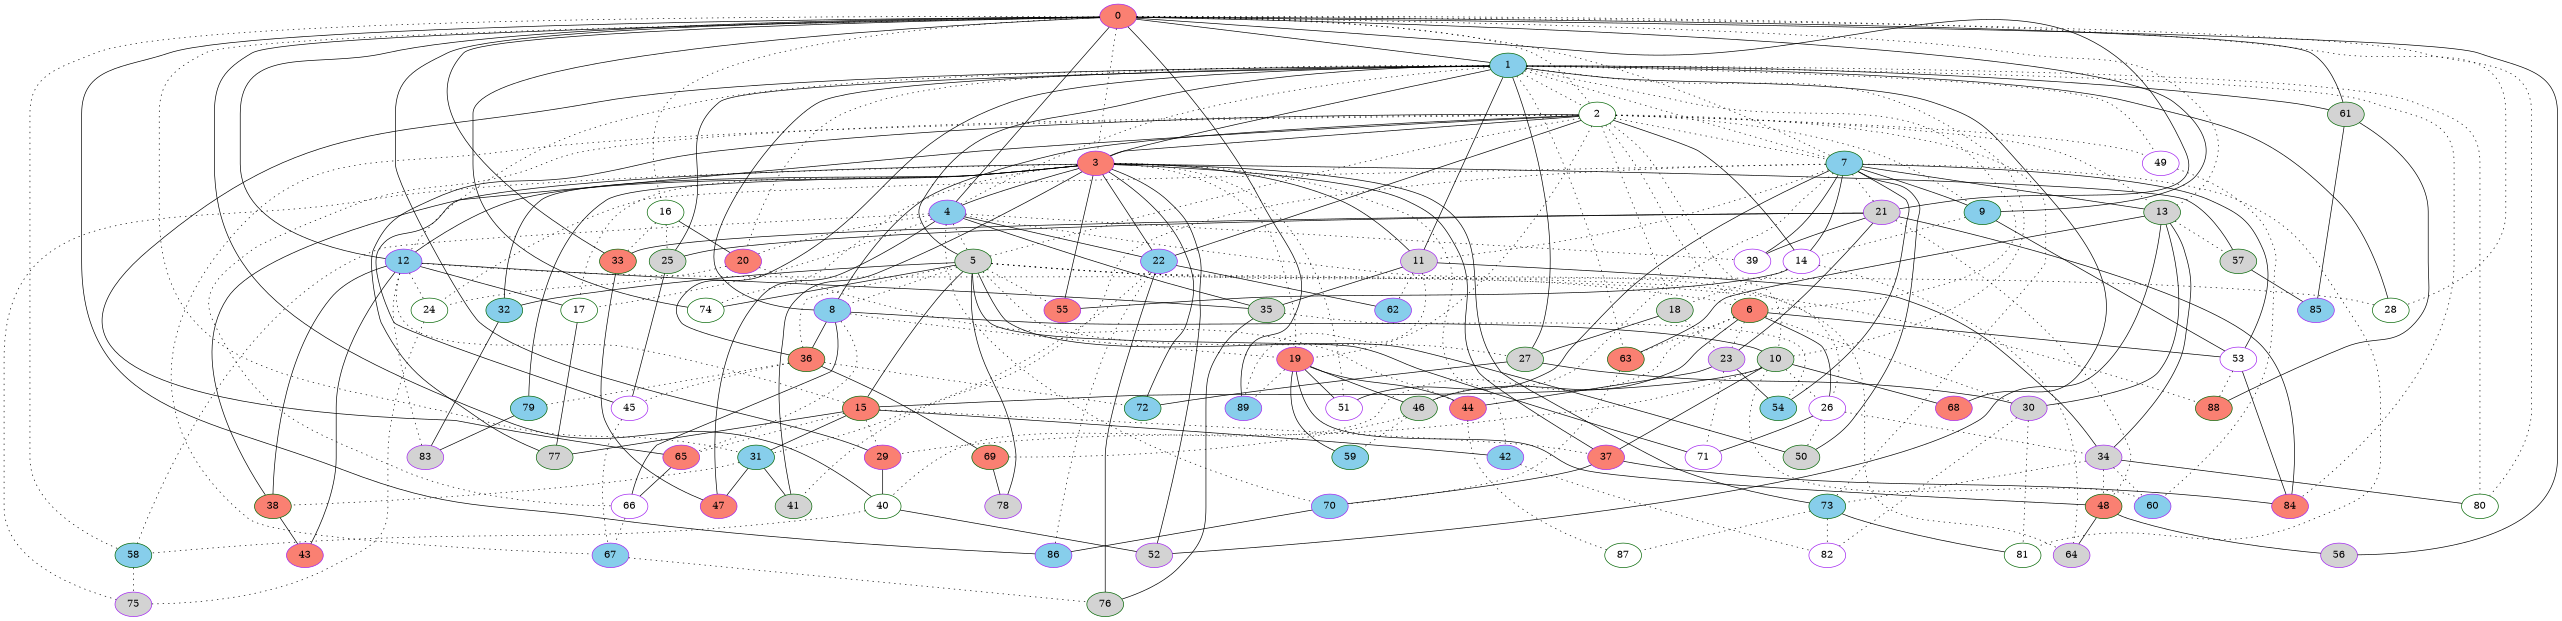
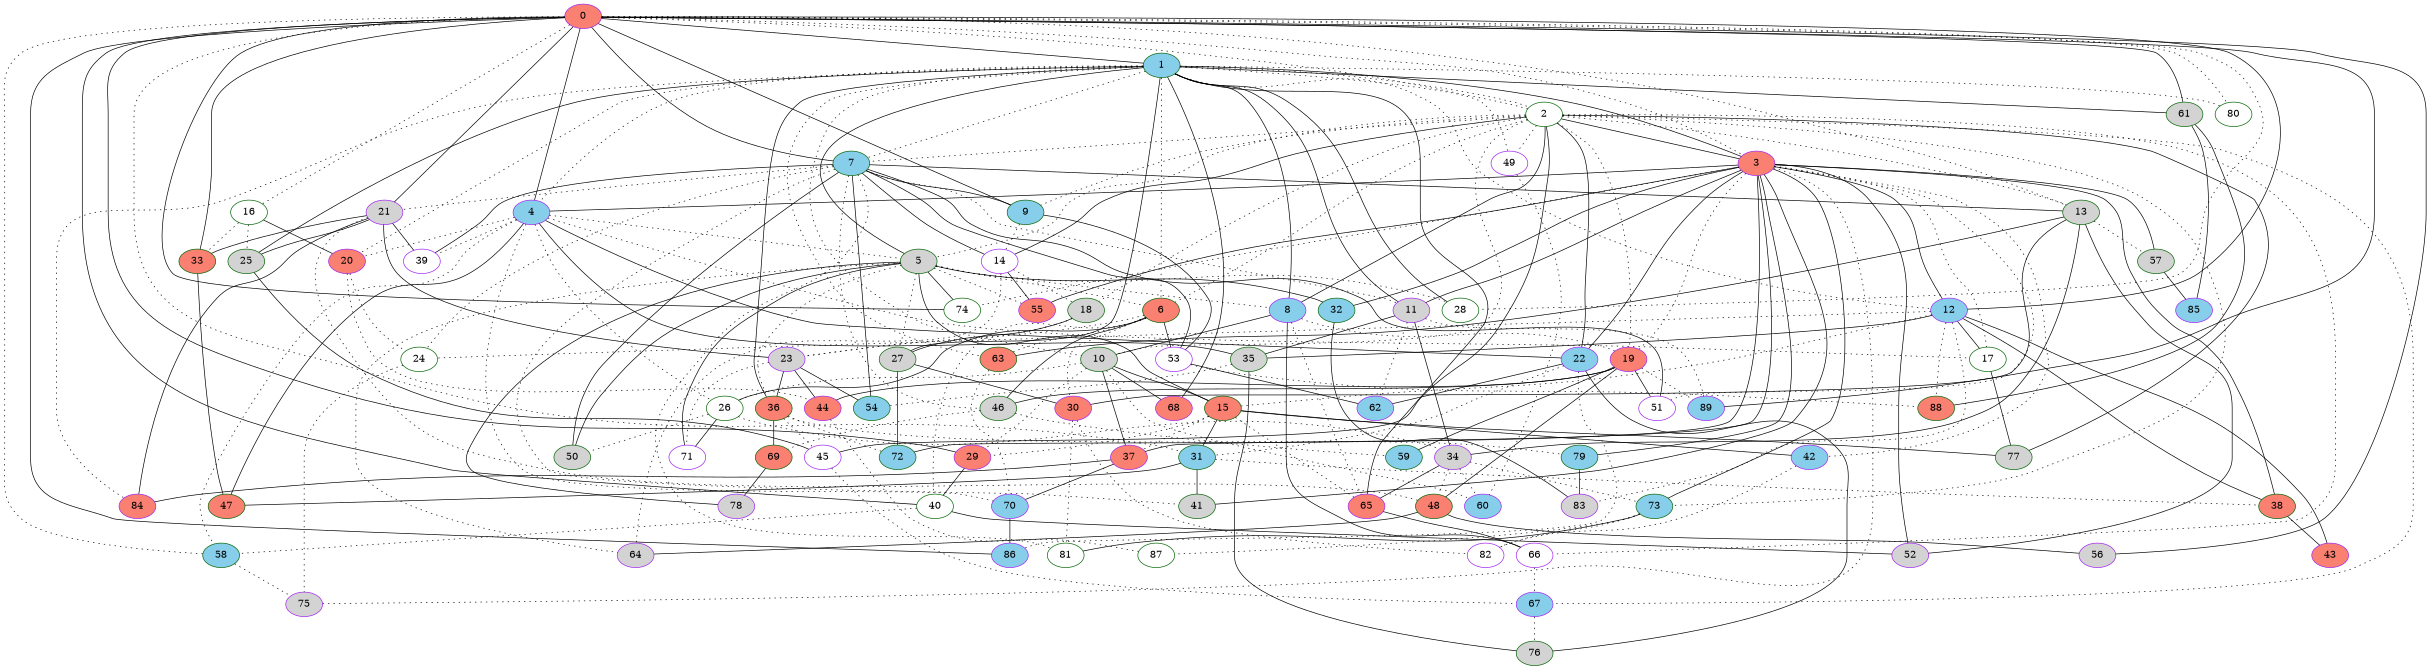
(1563, 54) -> (698, 121)
(819, 335) -> (780, 384)
(1827, 408) -> (725, 408)
(2029, 408) -> (1073, 408)
(2264, 433) -> (1258, 380)
(2300, 483) -> (1416, 479)
(719, 506) -> (227, 506)
